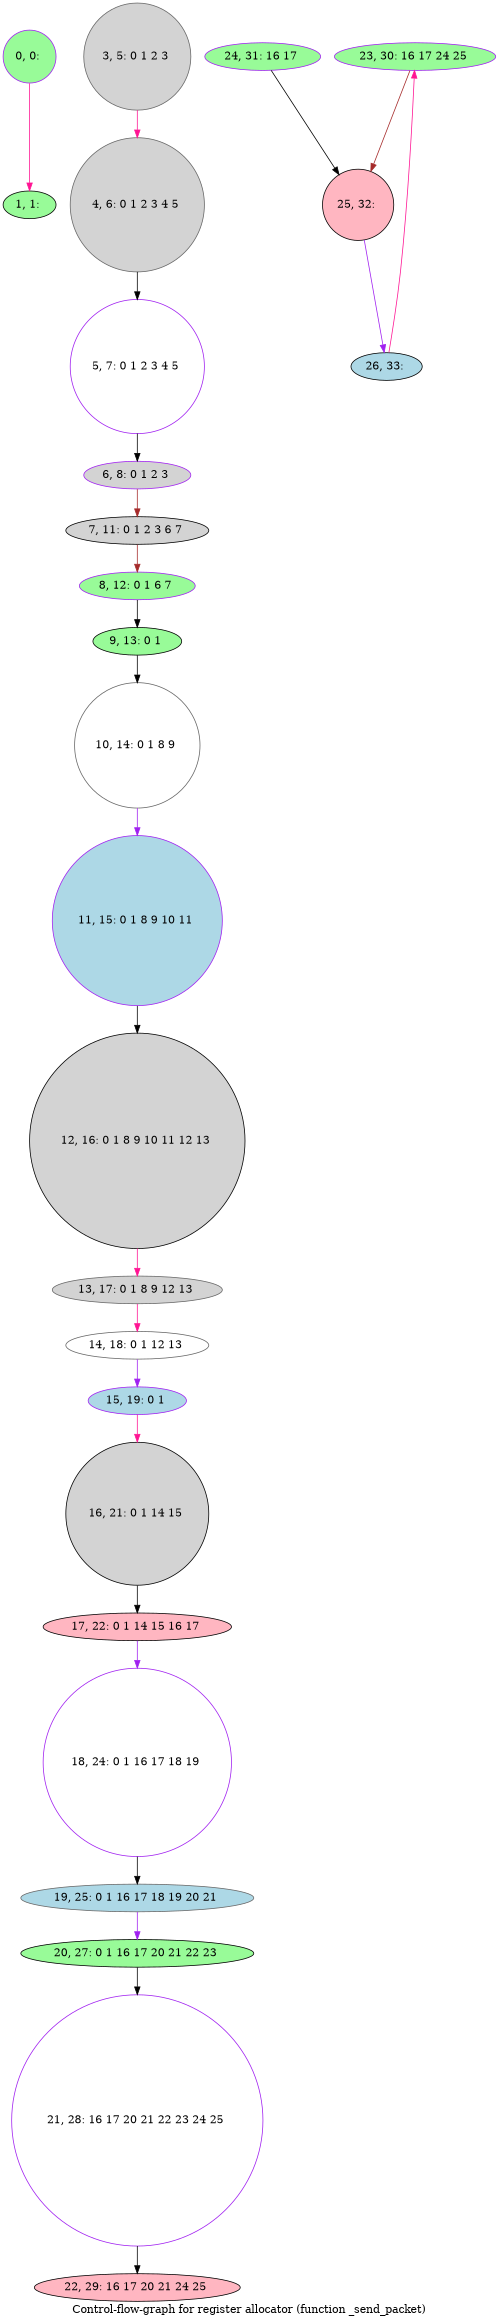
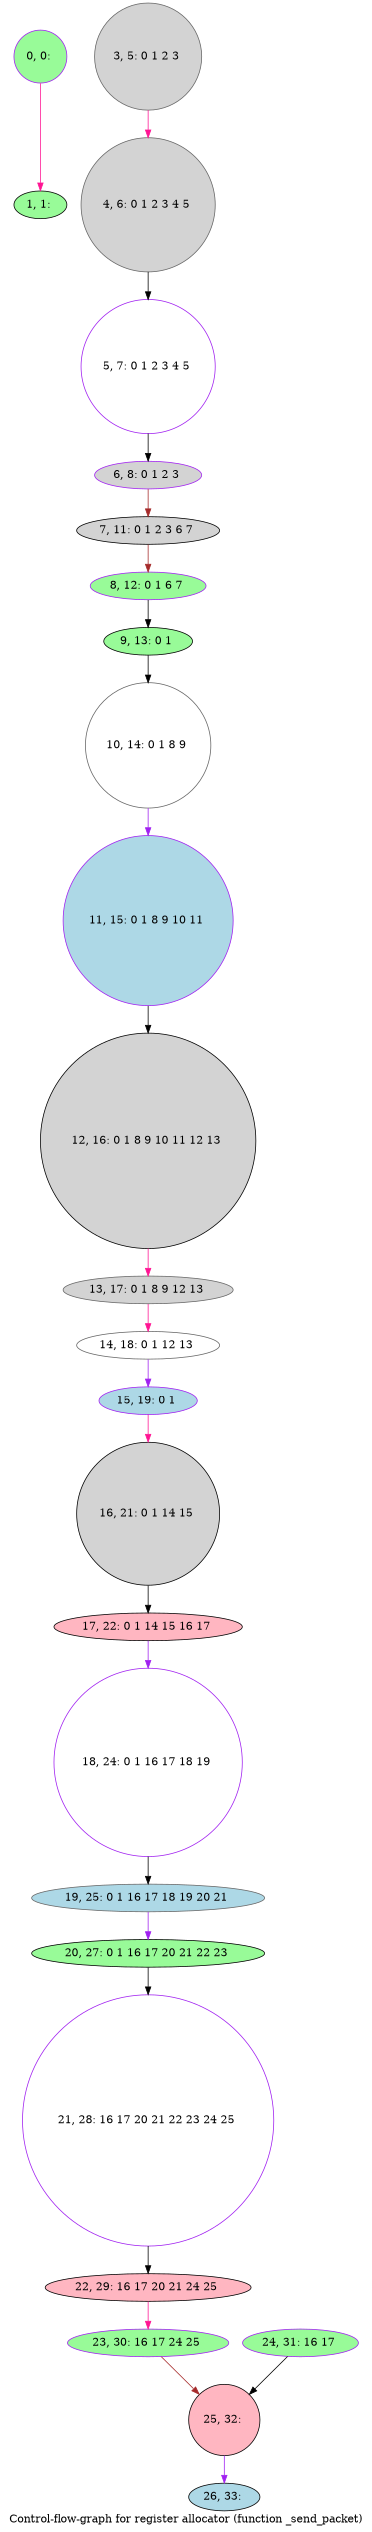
(406, 216) -> (148, 2311)
